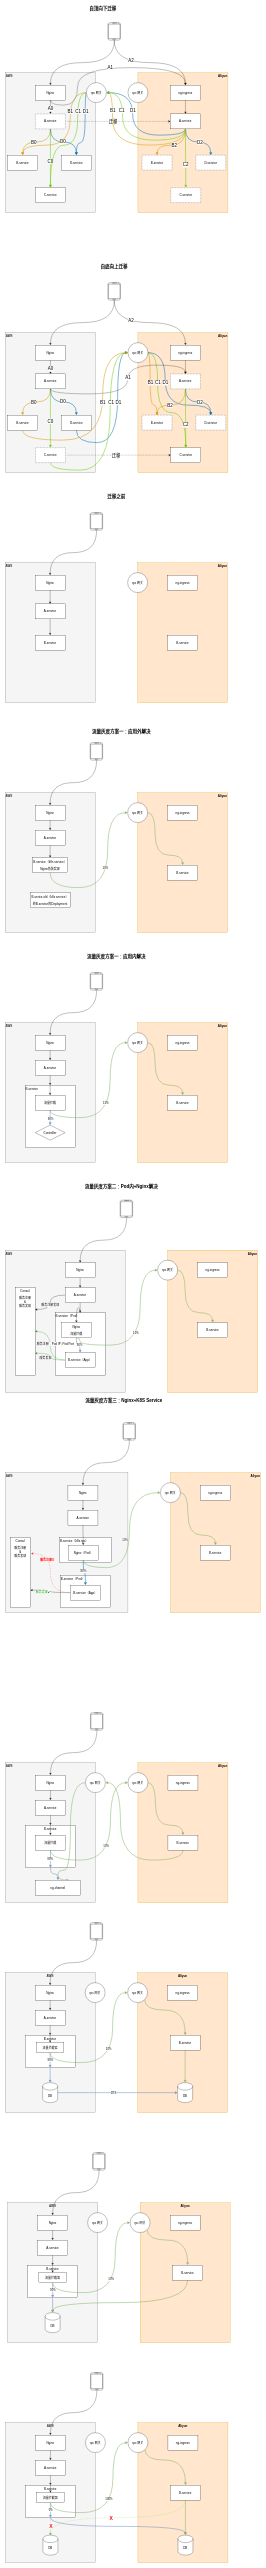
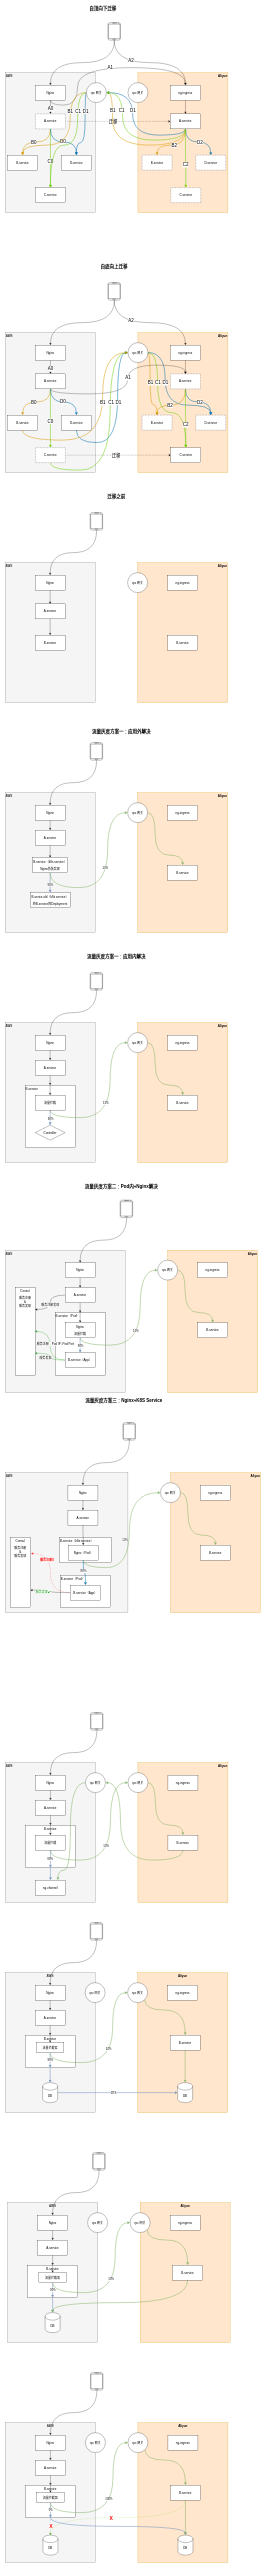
none -> (50, 886)
(76, 1330) -> (80, 1330)
(76, 1541) -> (79, 1541)
(58, 1888) -> (50, 1888)
